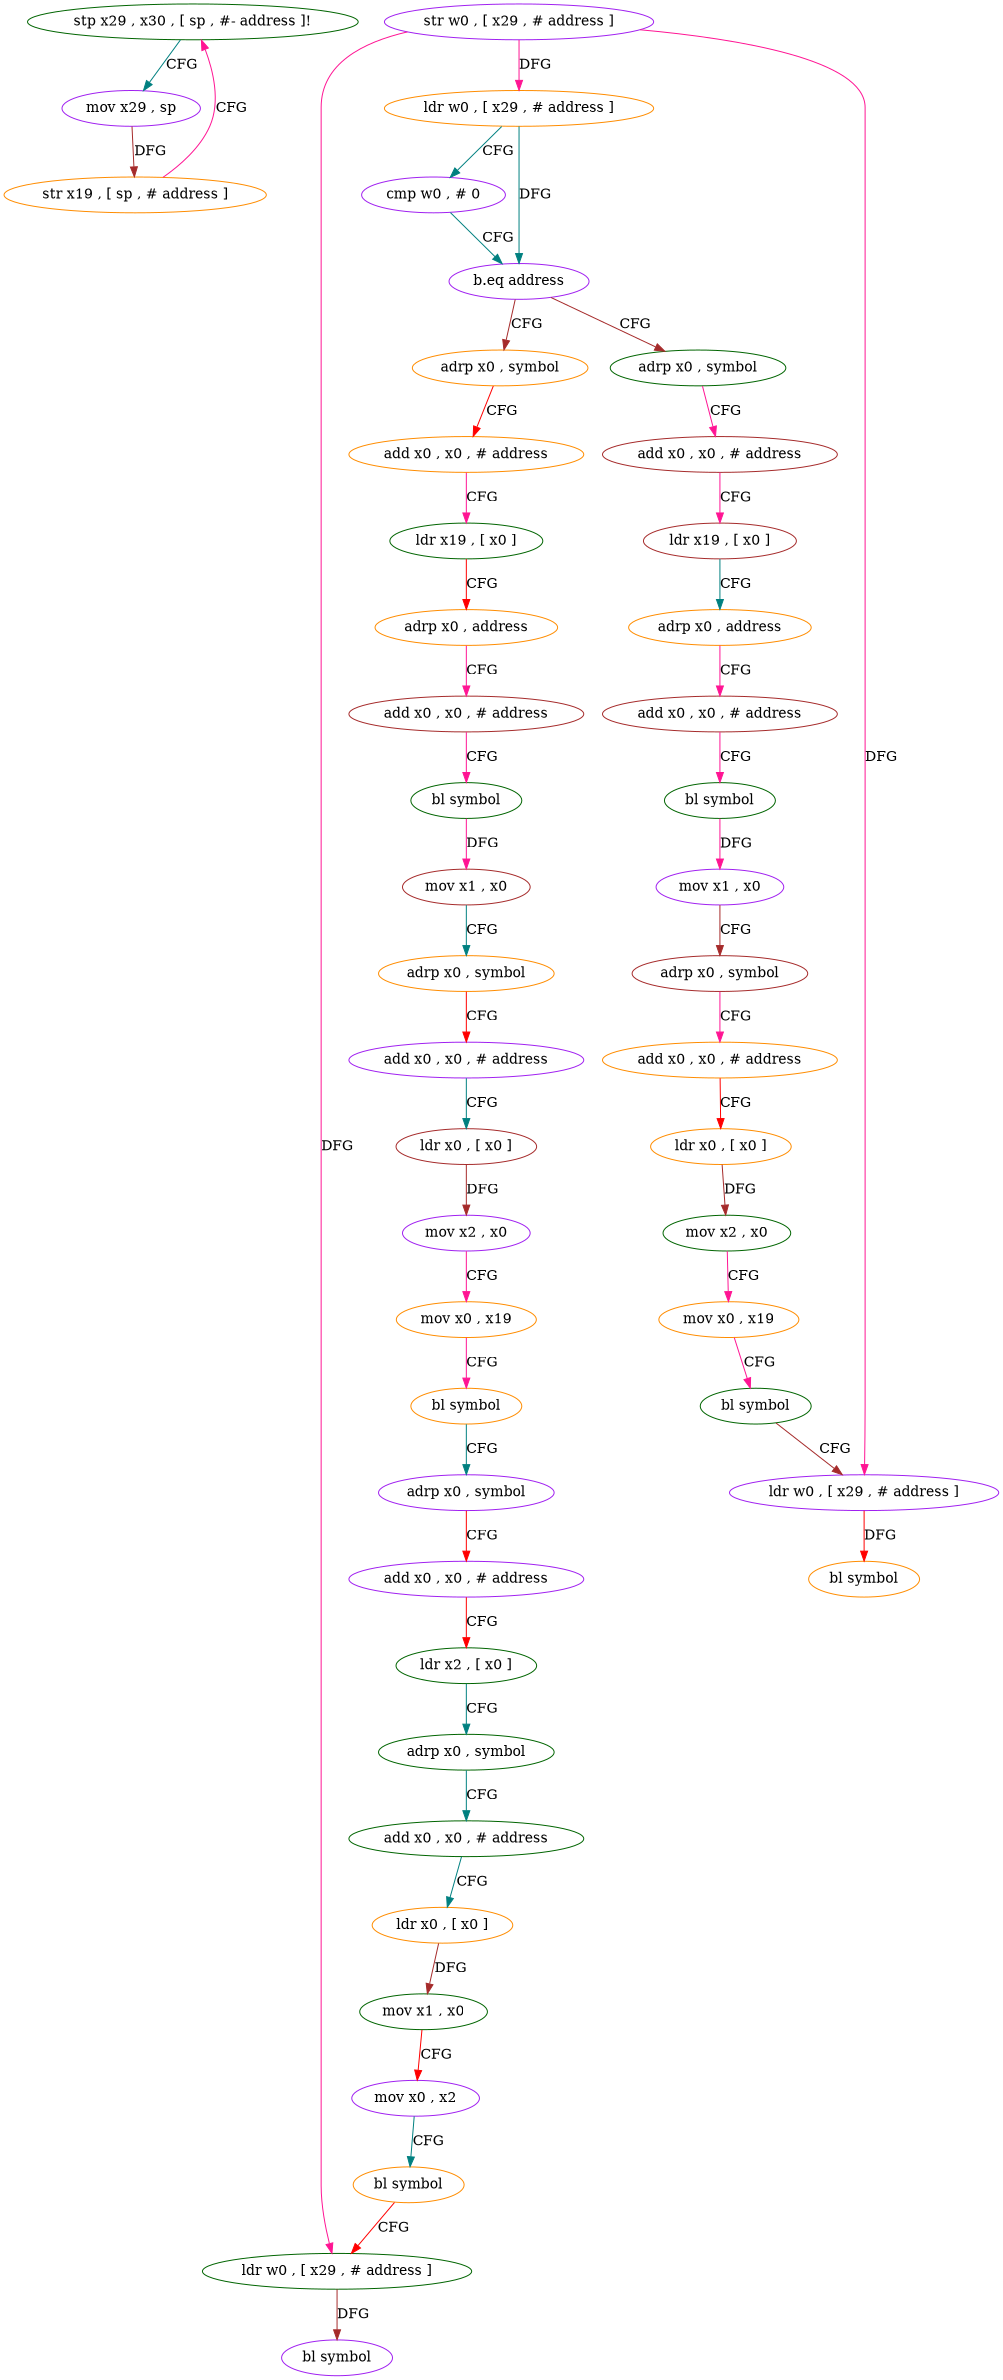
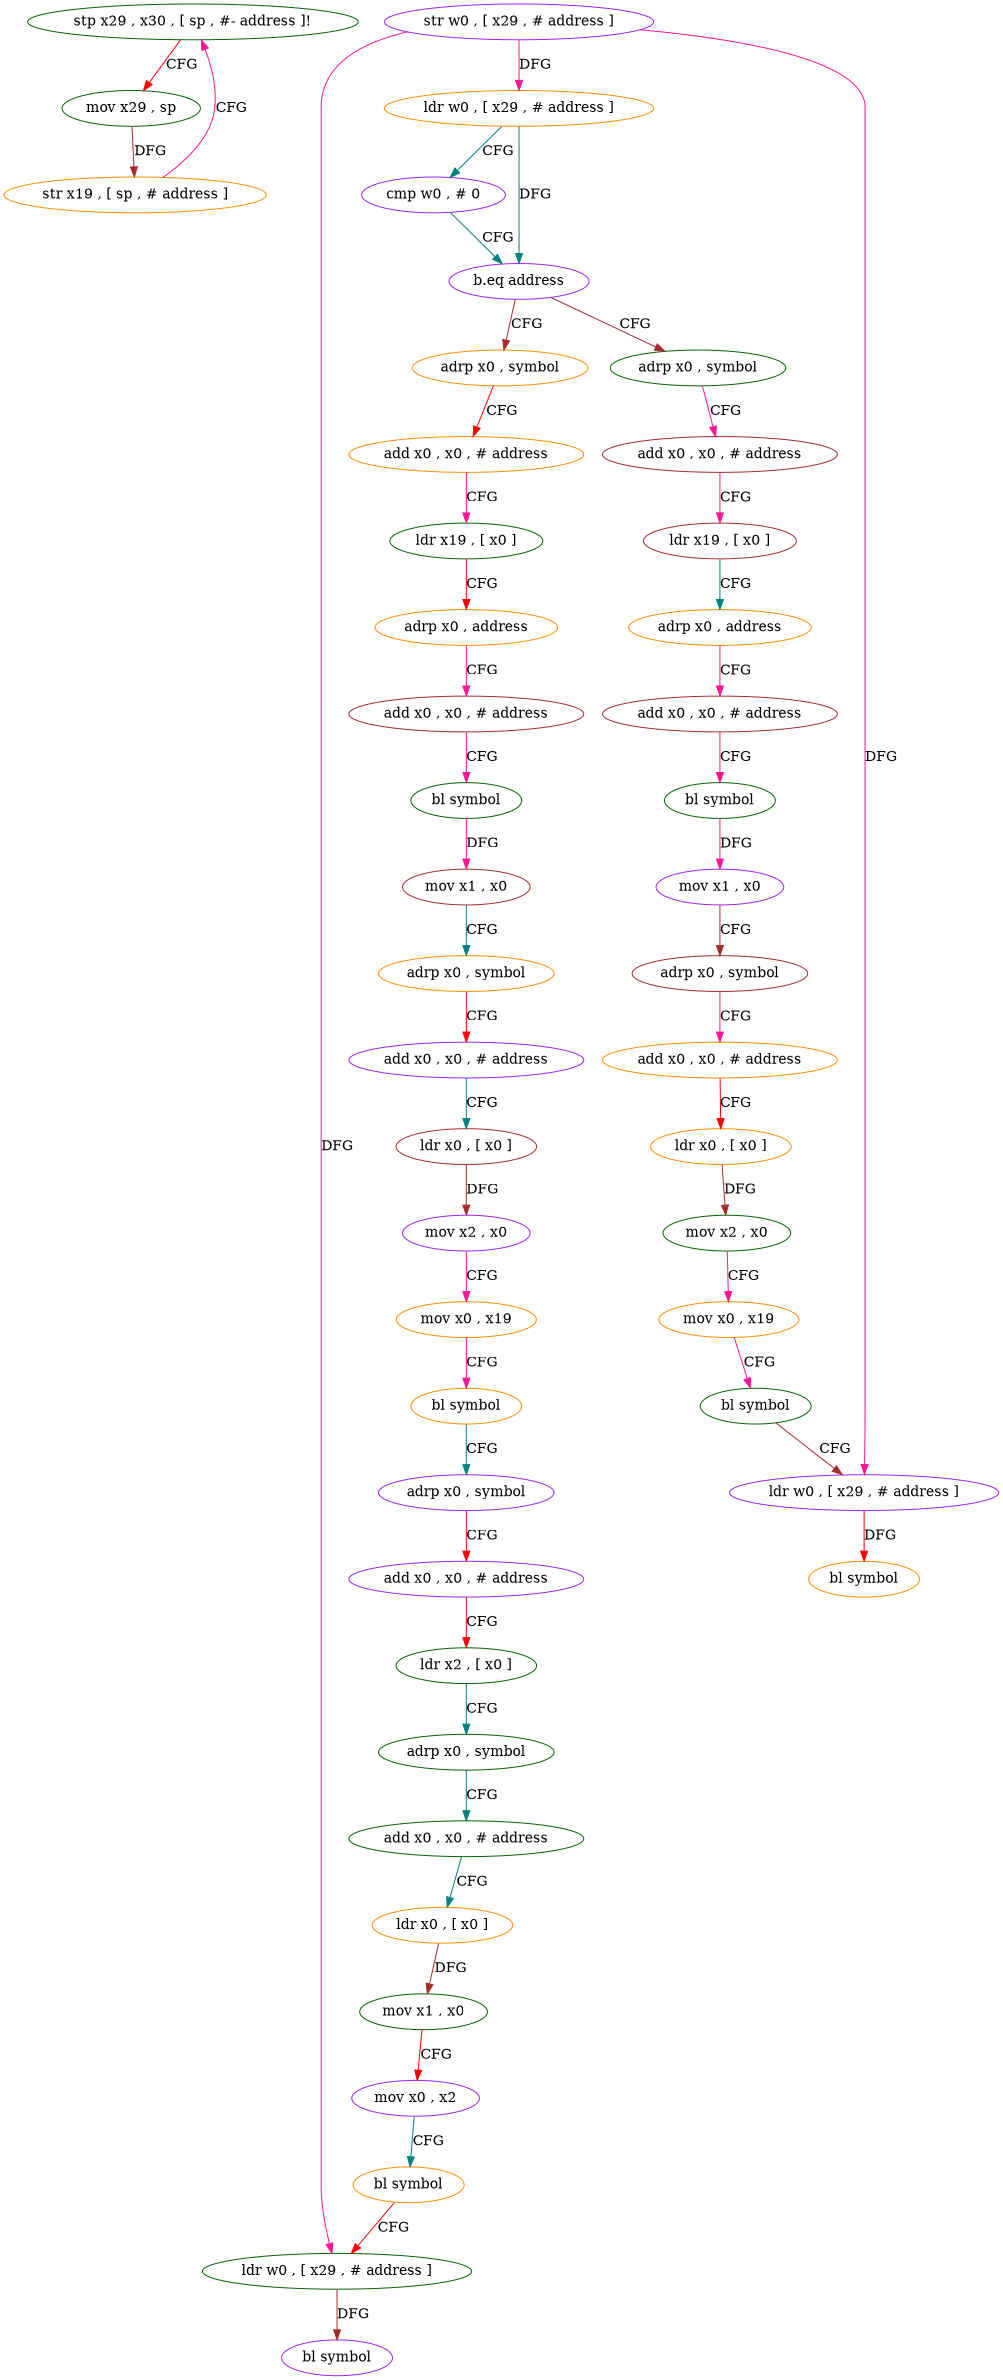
(165, 61) -> (165, 61)
(131, 108) -> (131, 108)
